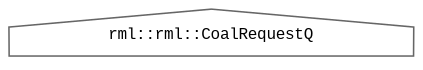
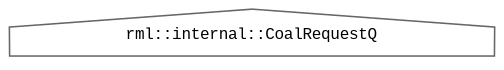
(211, 35) -> (252, 35)
